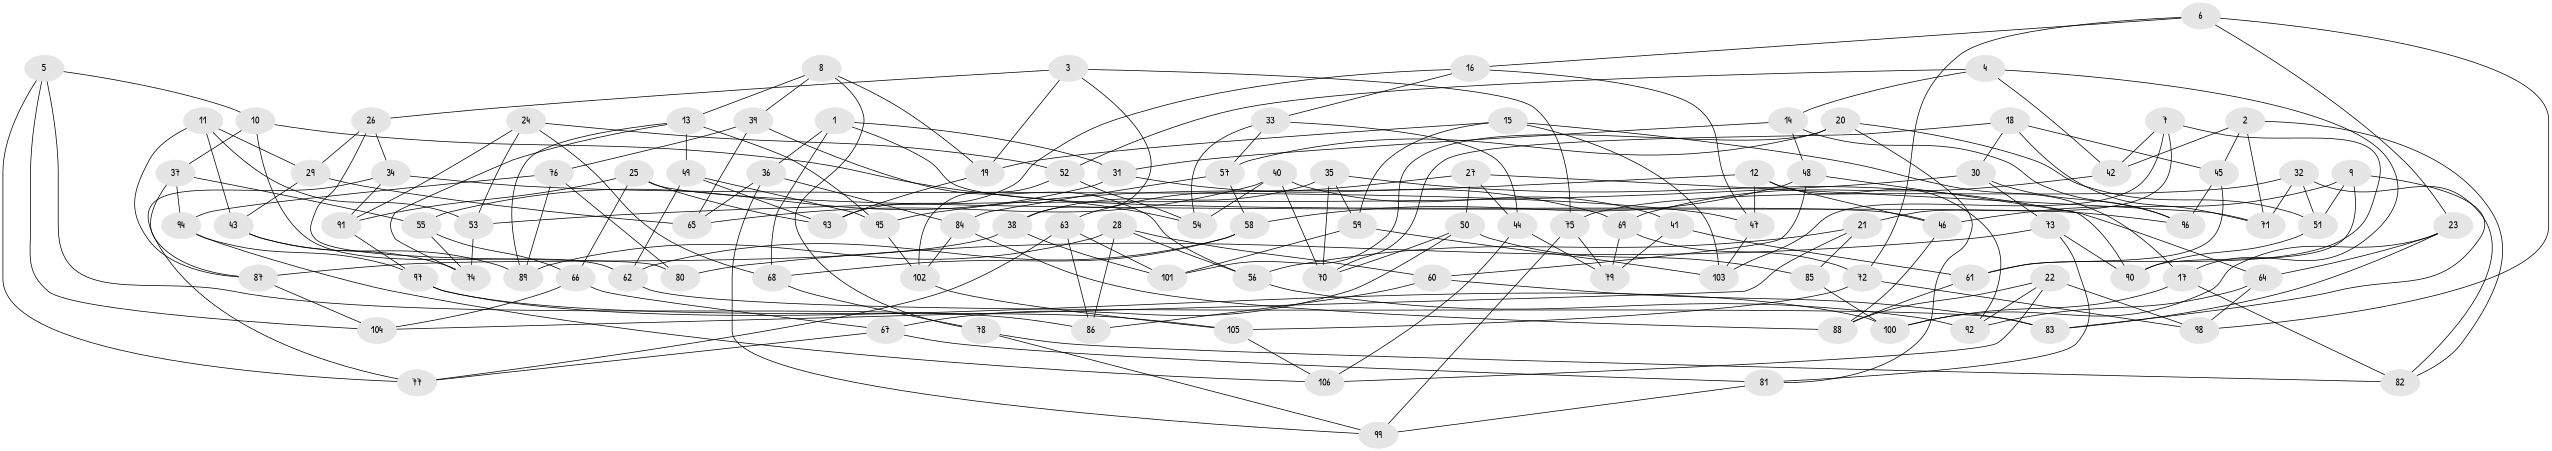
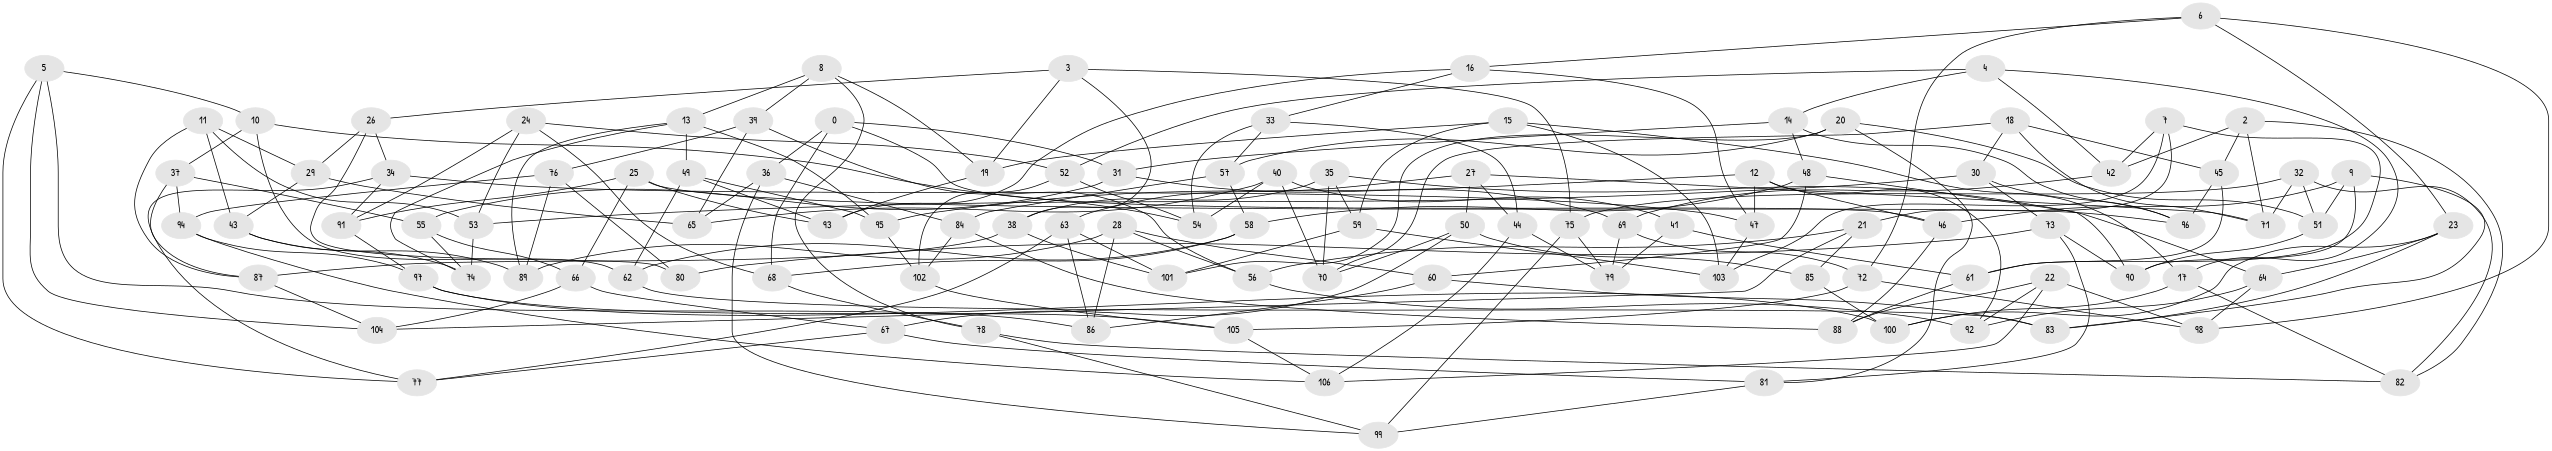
(835, 121) -> (835, 121)
